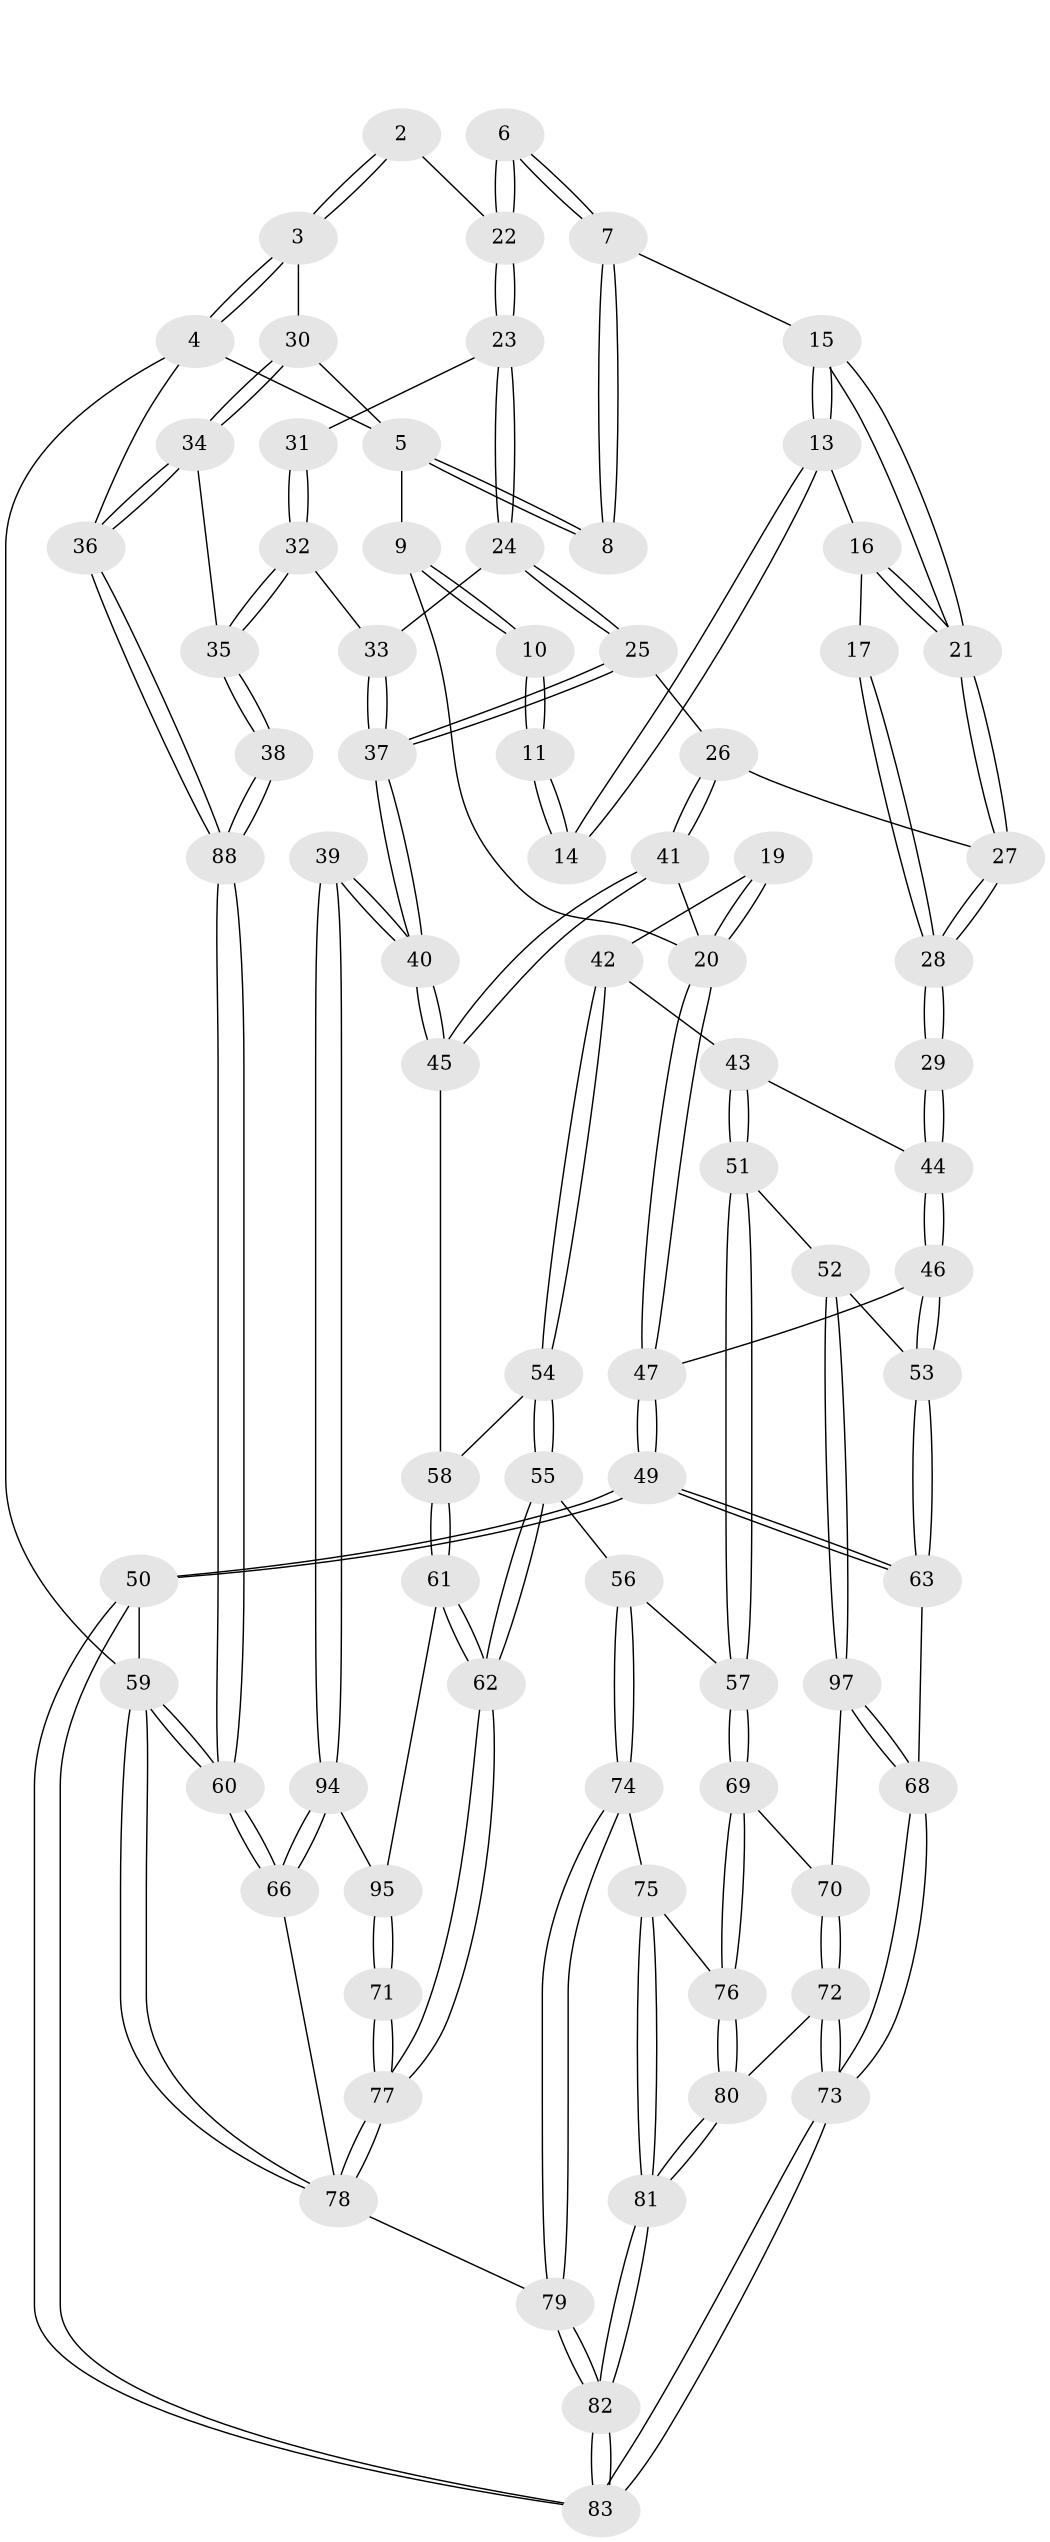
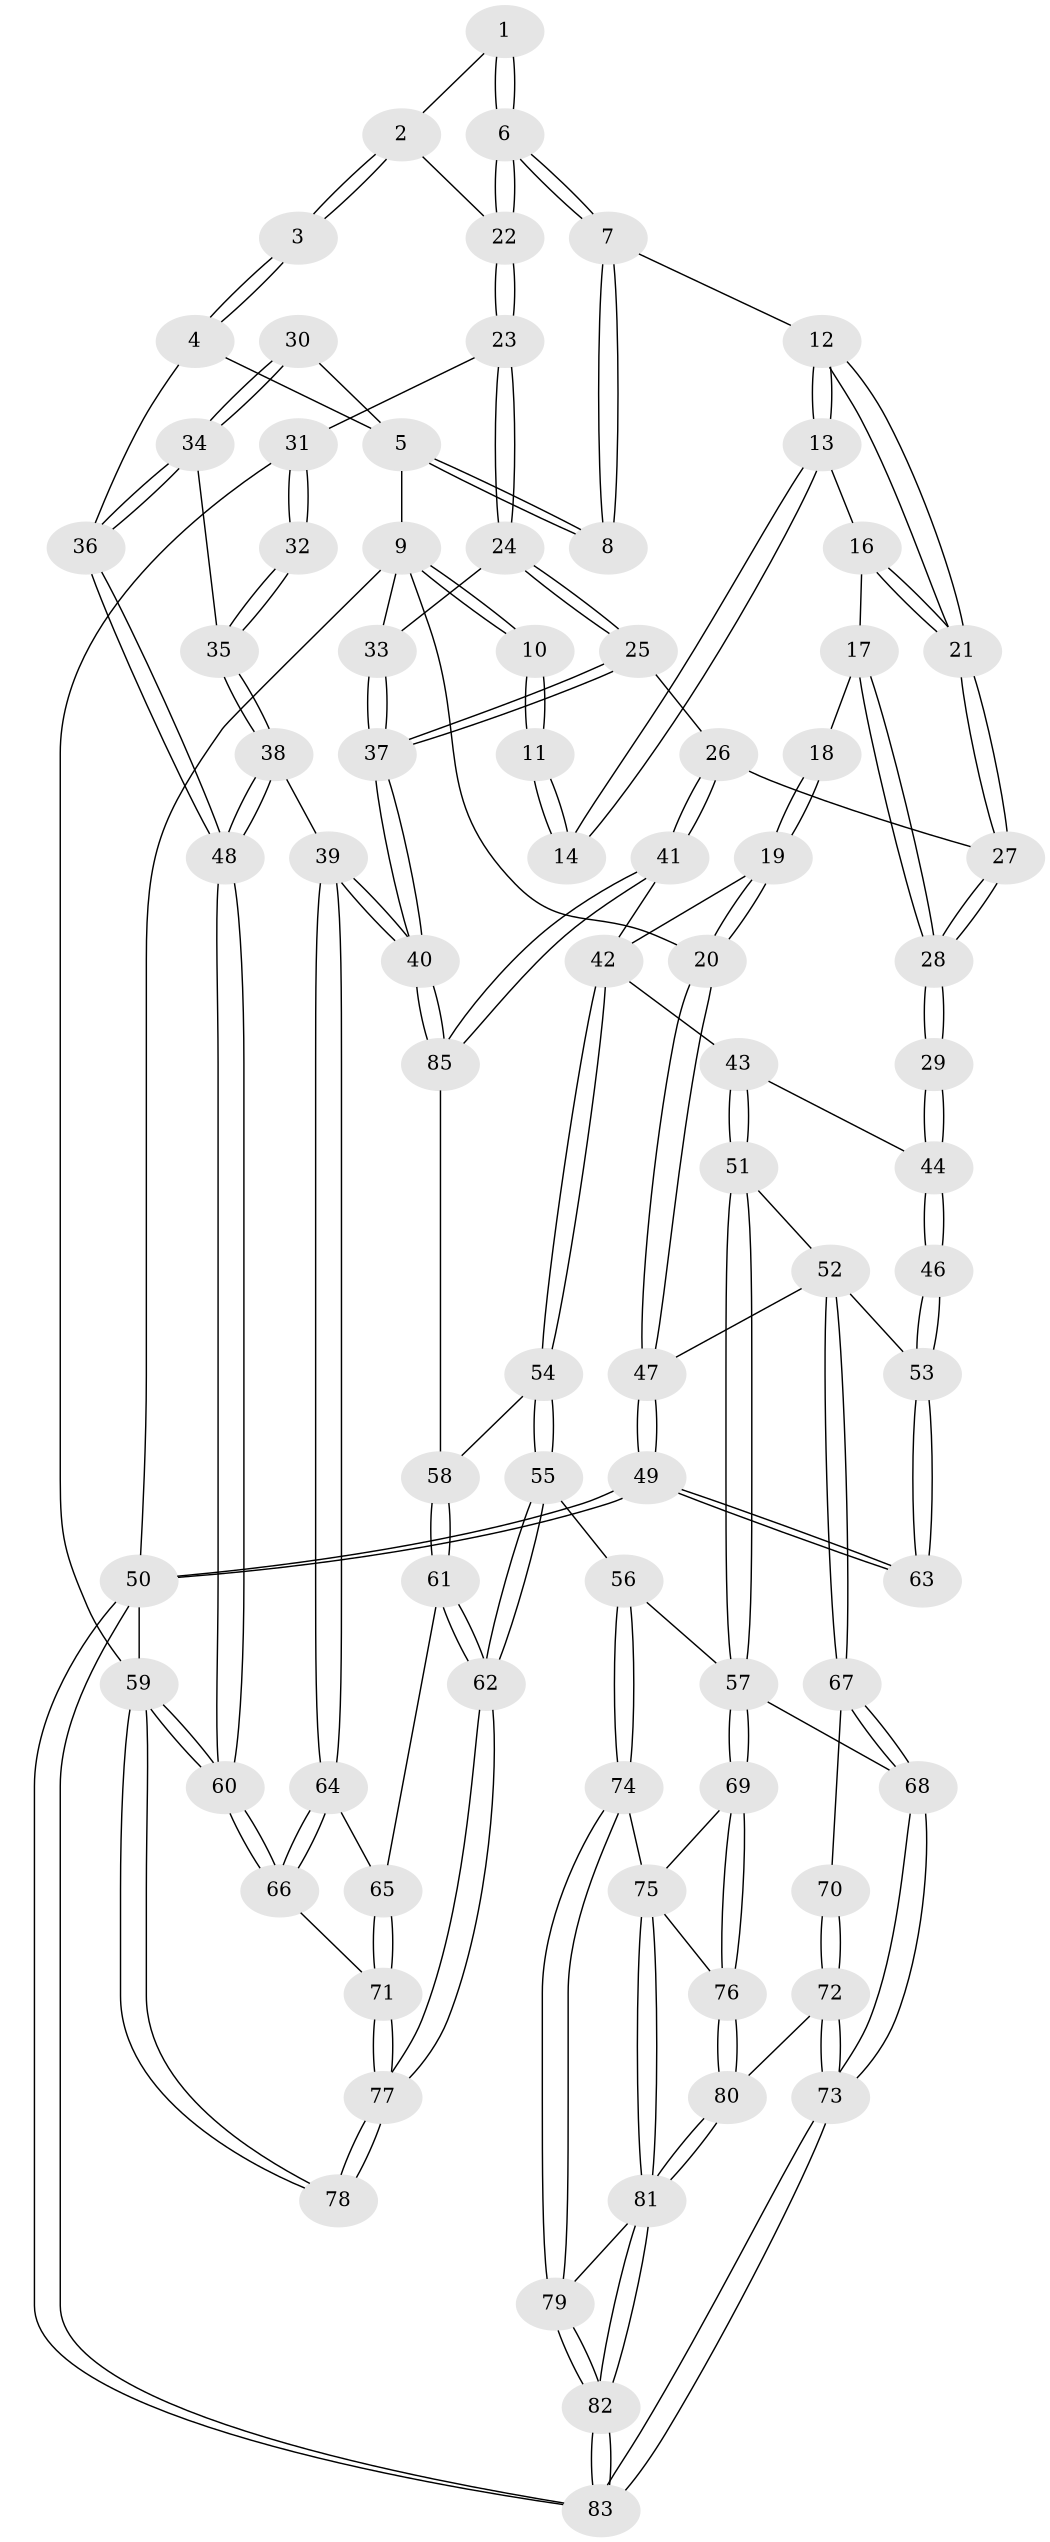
none -> (505, 32)
(298, 290) -> none
(822, 341) -> (822, 341)
(338, 600) -> (390, 599)
none -> (822, 755)
none -> (301, 806)
(225, 858) -> (225, 858)
(685, 900) -> (637, 910)
(6, 994) -> (60, 1028)
none -> (146, 1021)
(440, 1065) -> (440, 1065)
(794, 1329) -> (739, 1323)
(842, 1684) -> (842, 1684)
(920, 1684) -> (829, 1736)
(329, 1788) -> (329, 1788)
(785, 1839) -> (693, 1839)
(383, 1891) -> (383, 1891)
(309, 2046) -> (331, 1942)
(447, 2253) -> (601, 2253)
